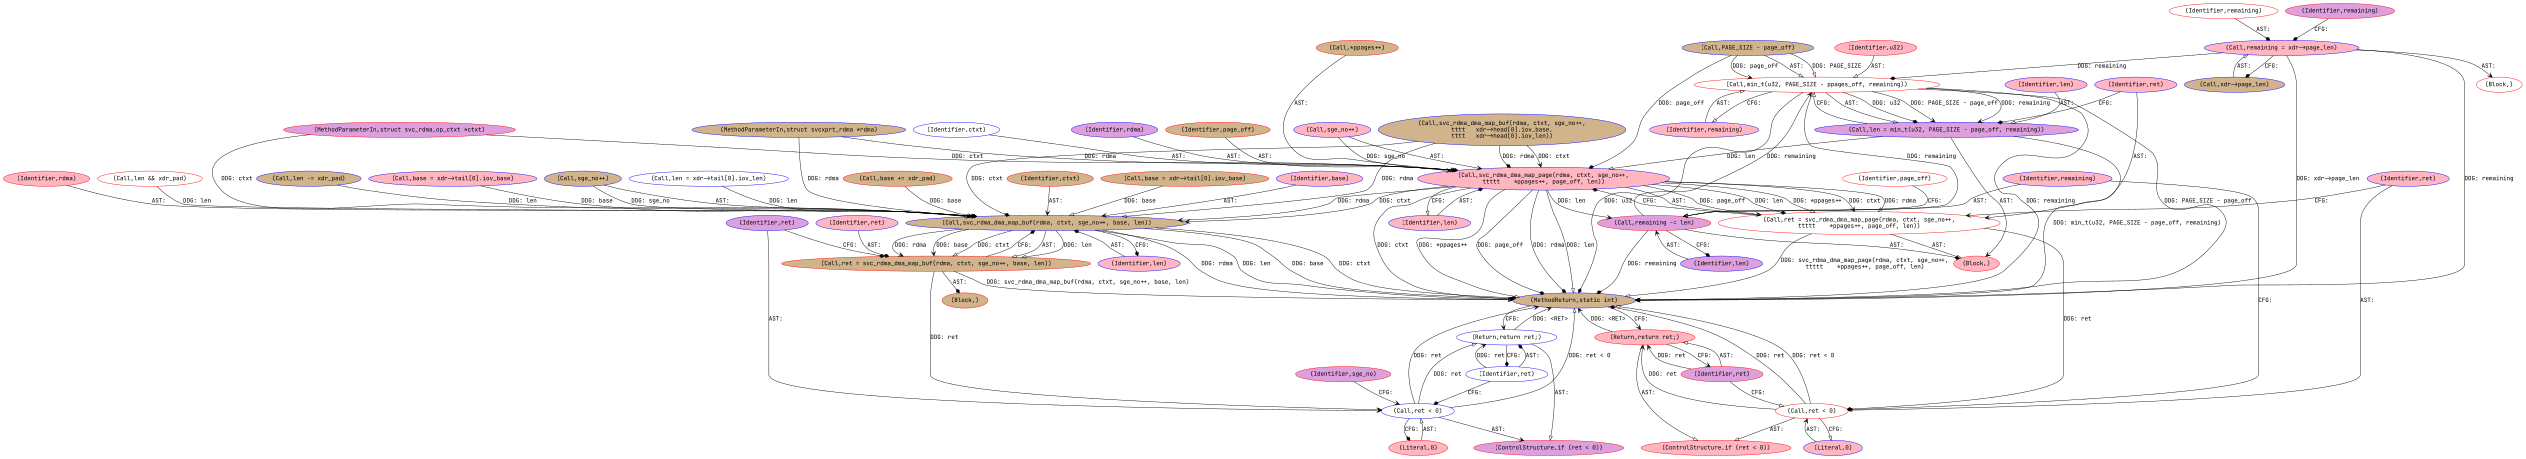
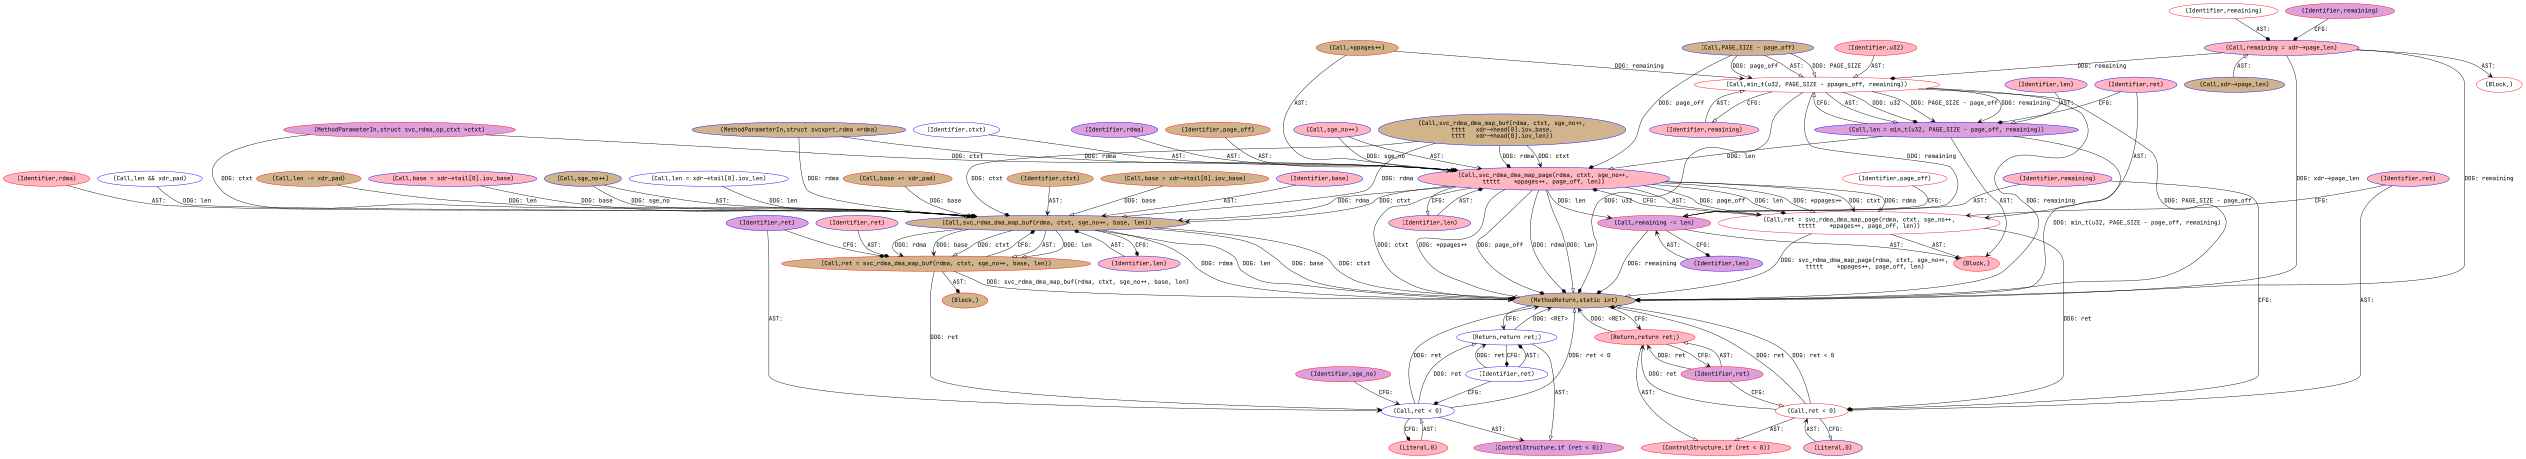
(2262, 65) -> none
(1727, 175) -> (1567, 65)
(150, 179) -> (150, 179)
(309, 179) -> (309, 179)
